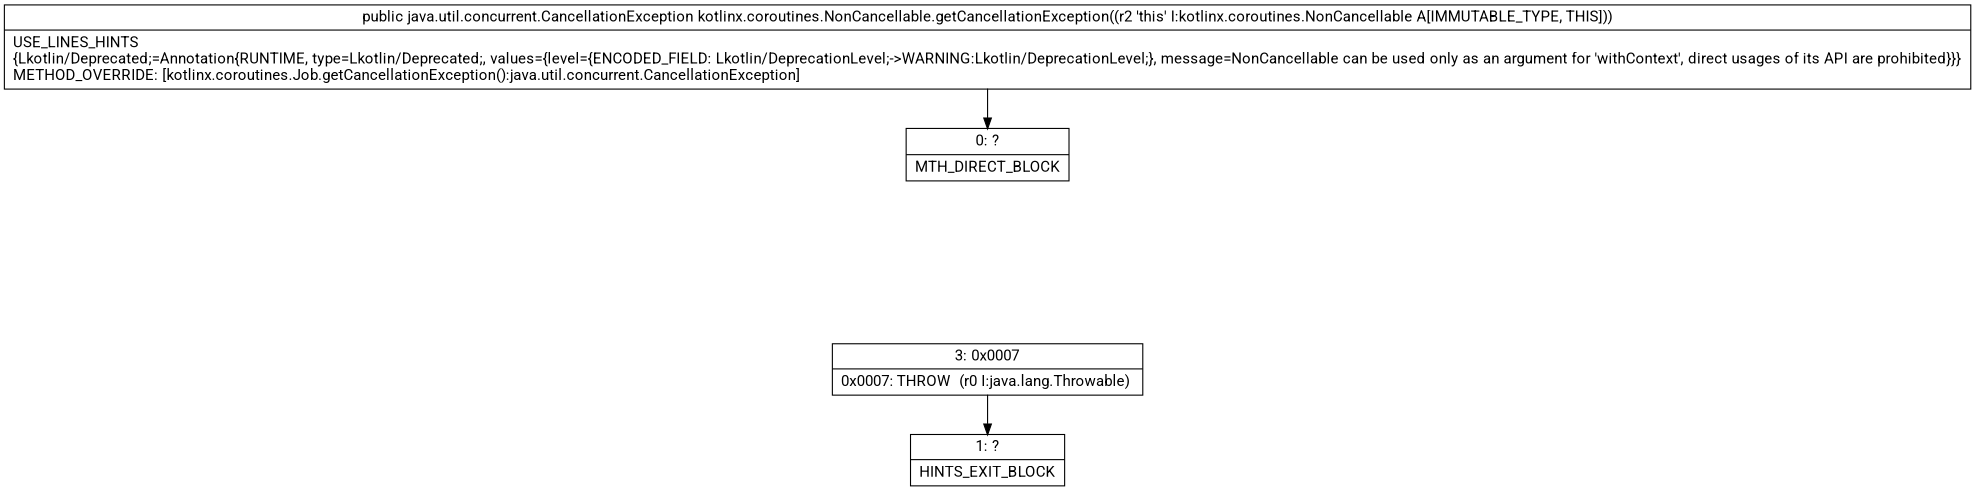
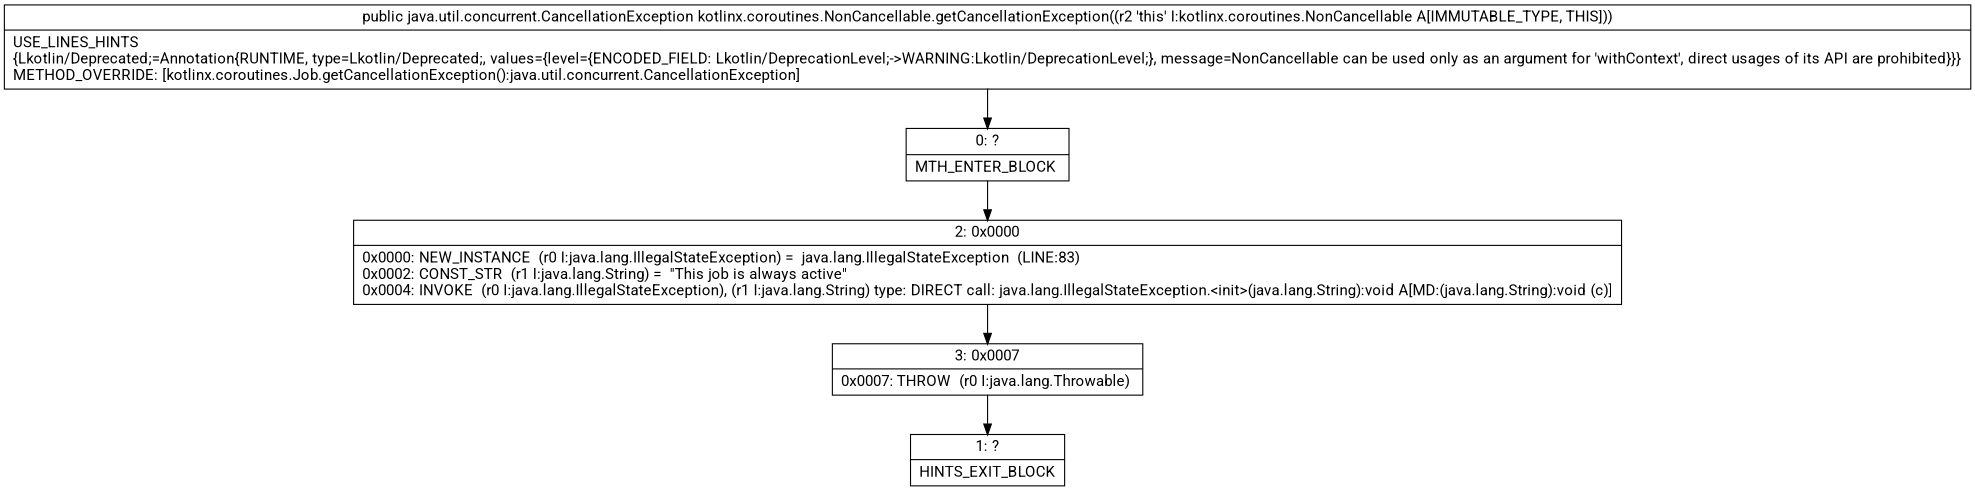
(988, 167) -> (986, 167)
none -> (988, 262)
